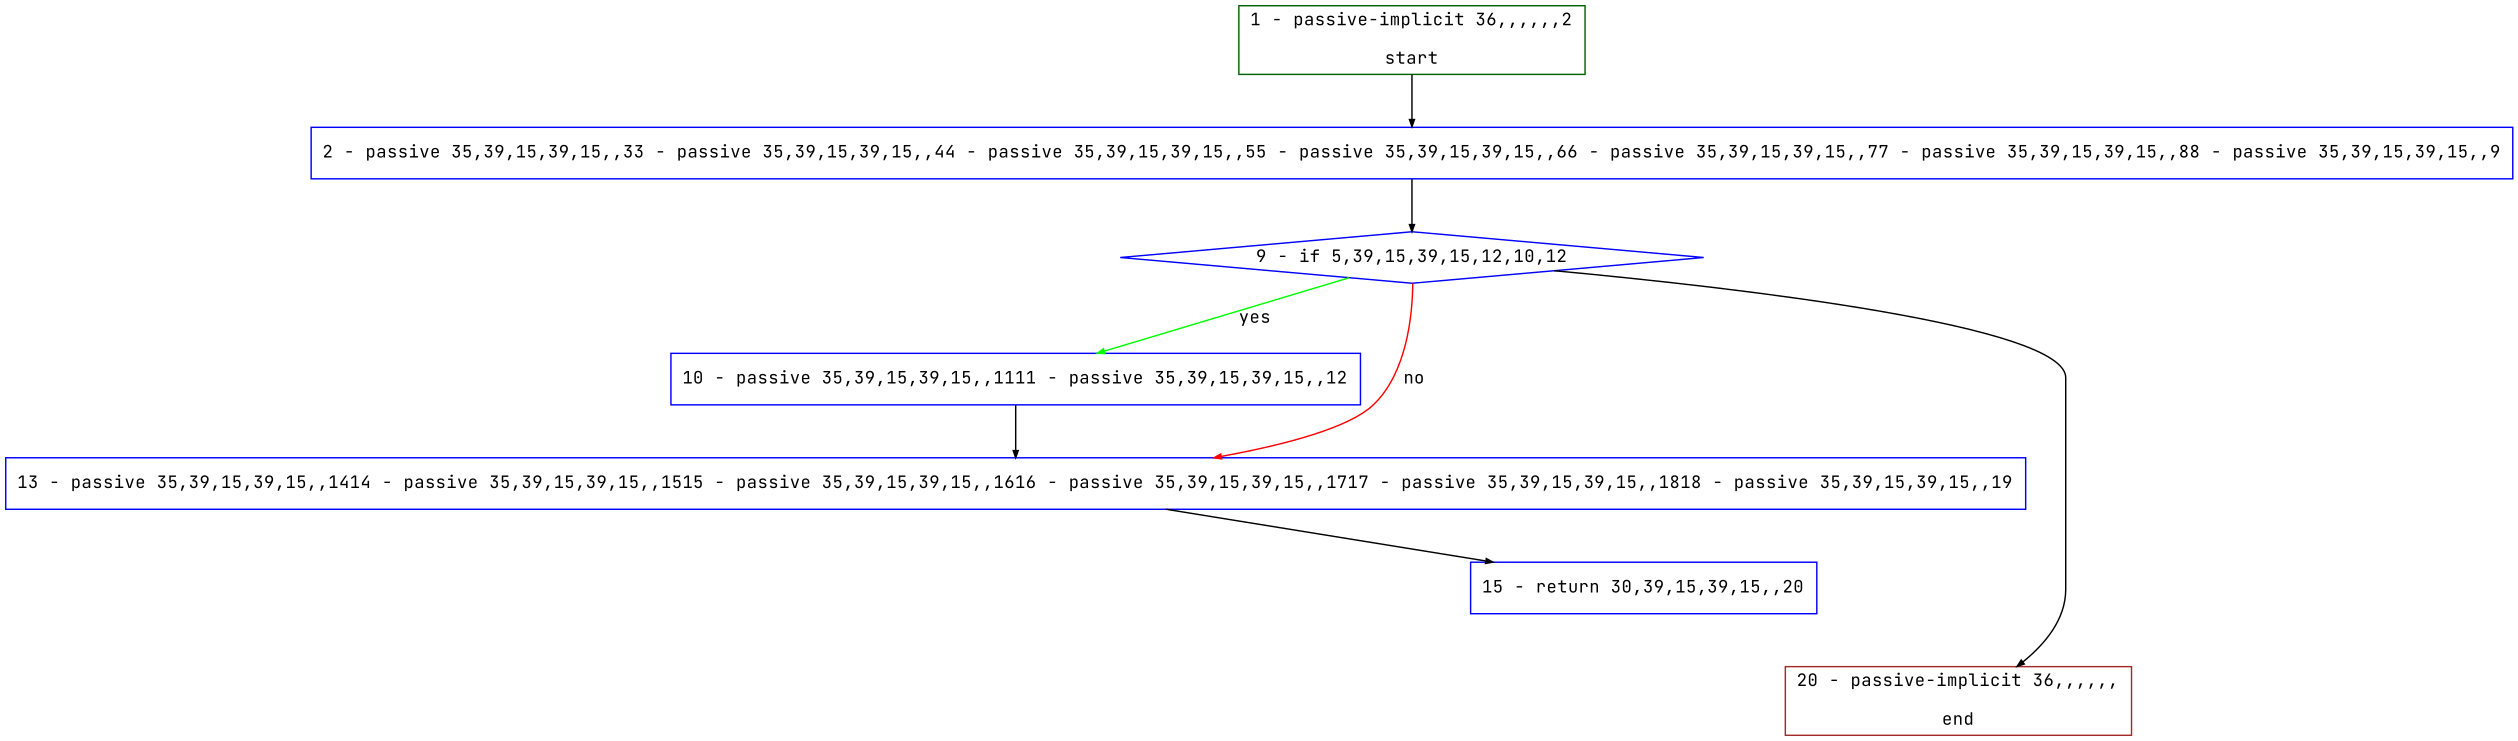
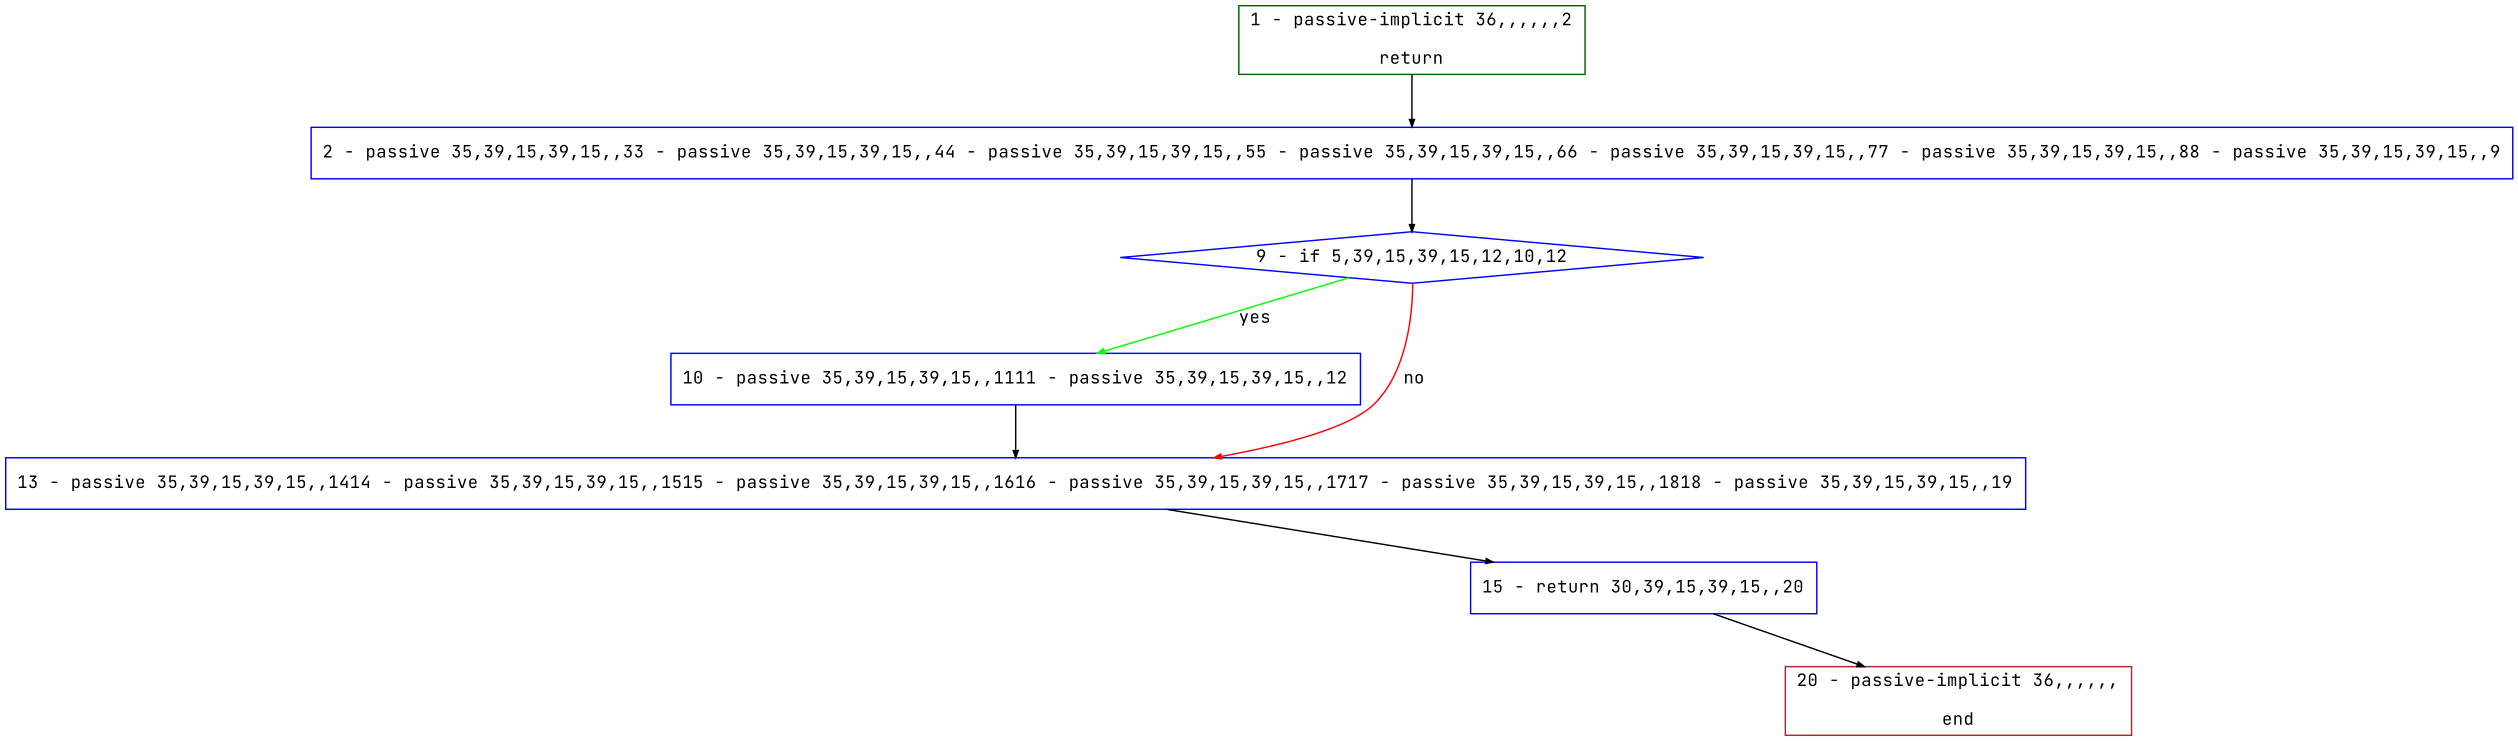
(1412, 40) -> (1412, 40)
(1964, 329) -> (1785, 639)
